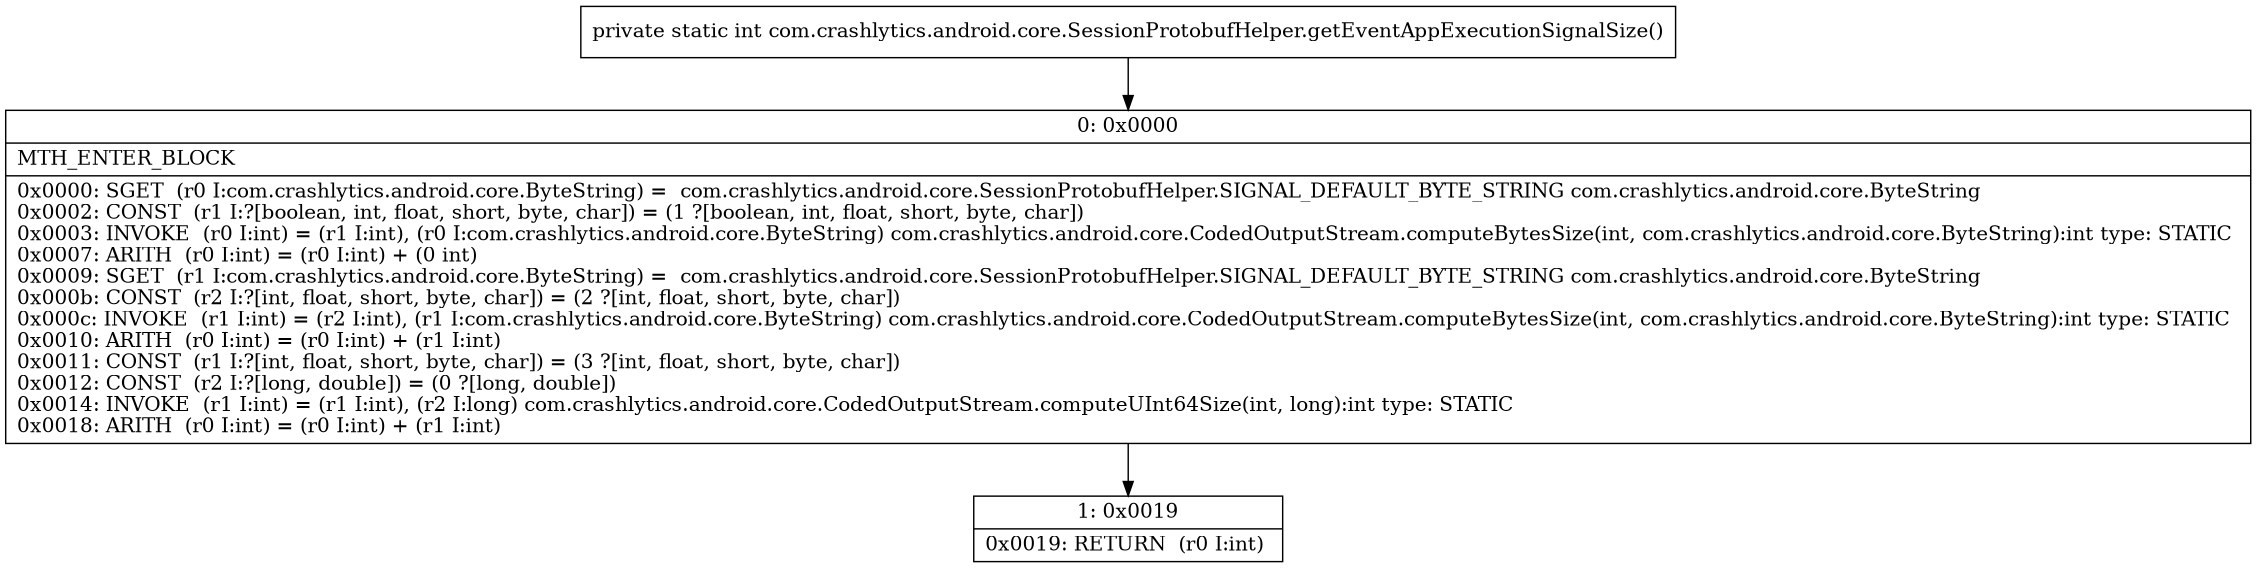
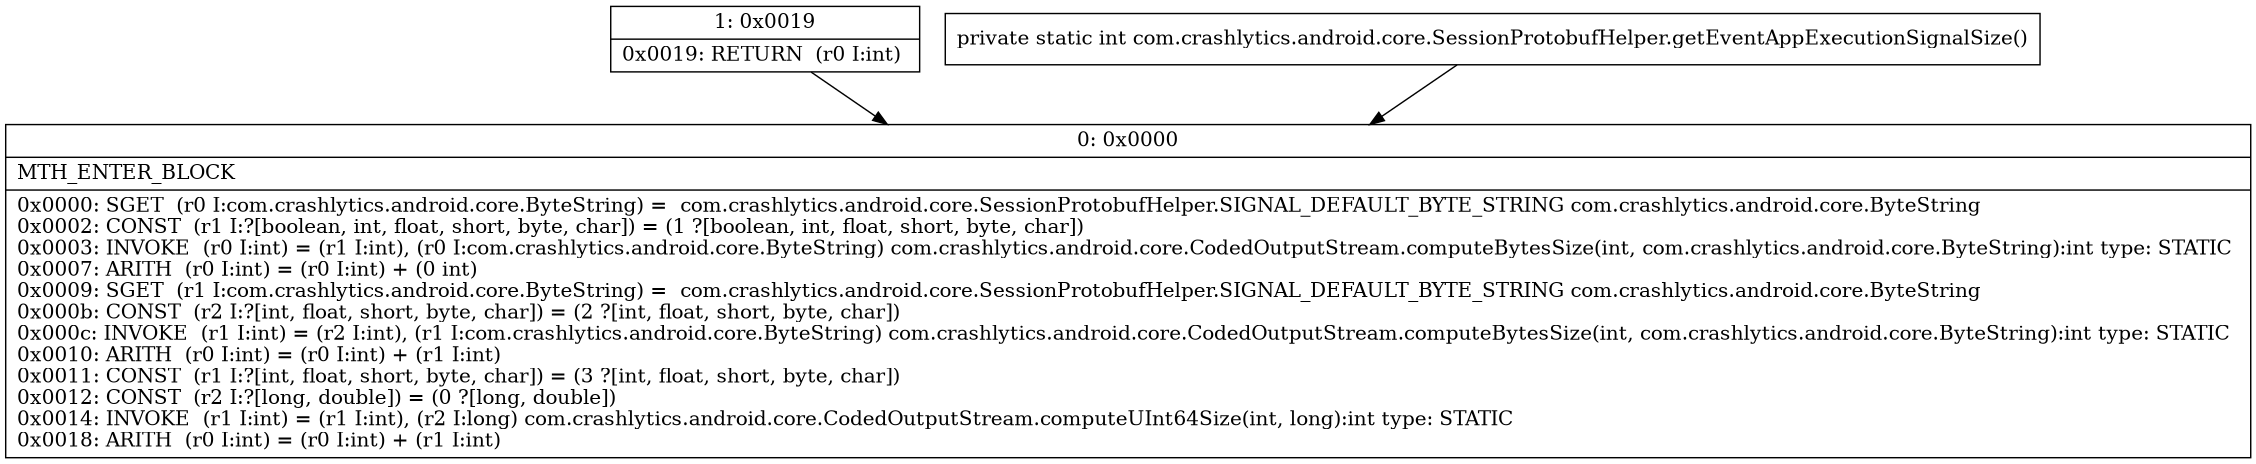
(1128, 463) -> (843, 94)
